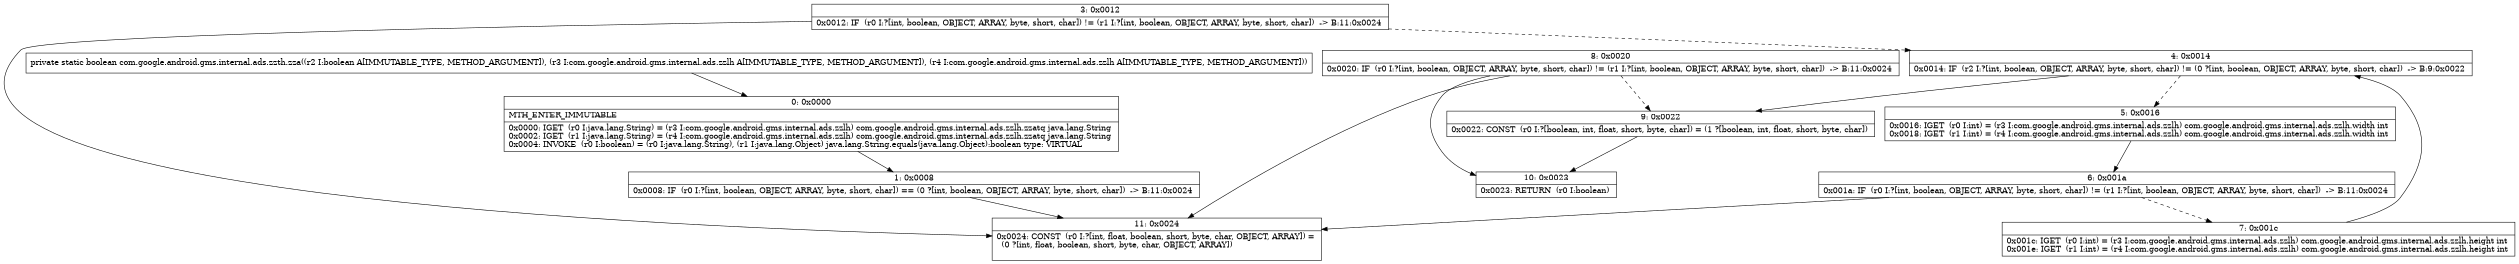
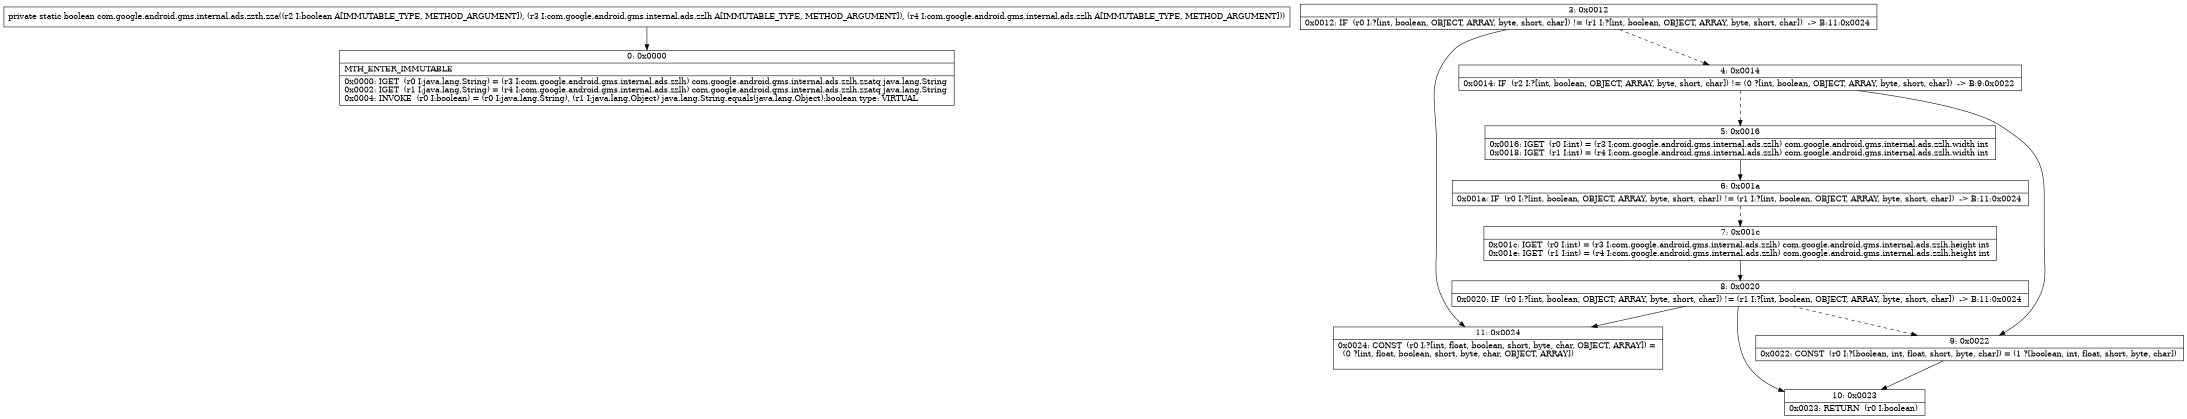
(2421, 154) -> (1740, 268)
(914, 185) -> none
(1608, 213) -> none
